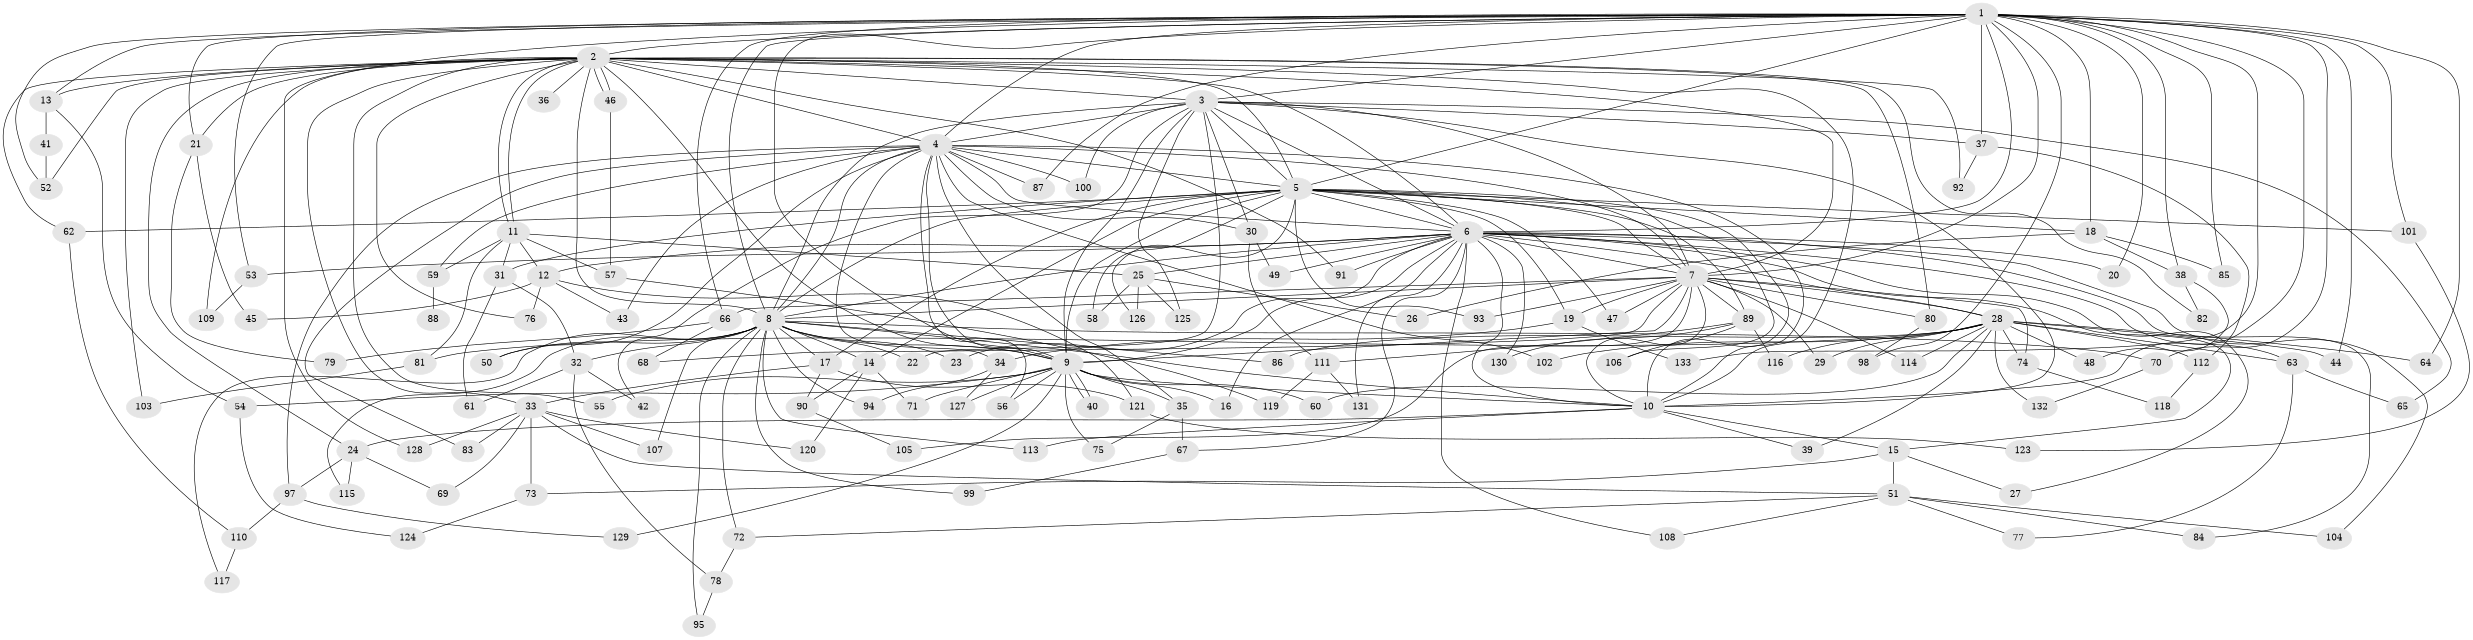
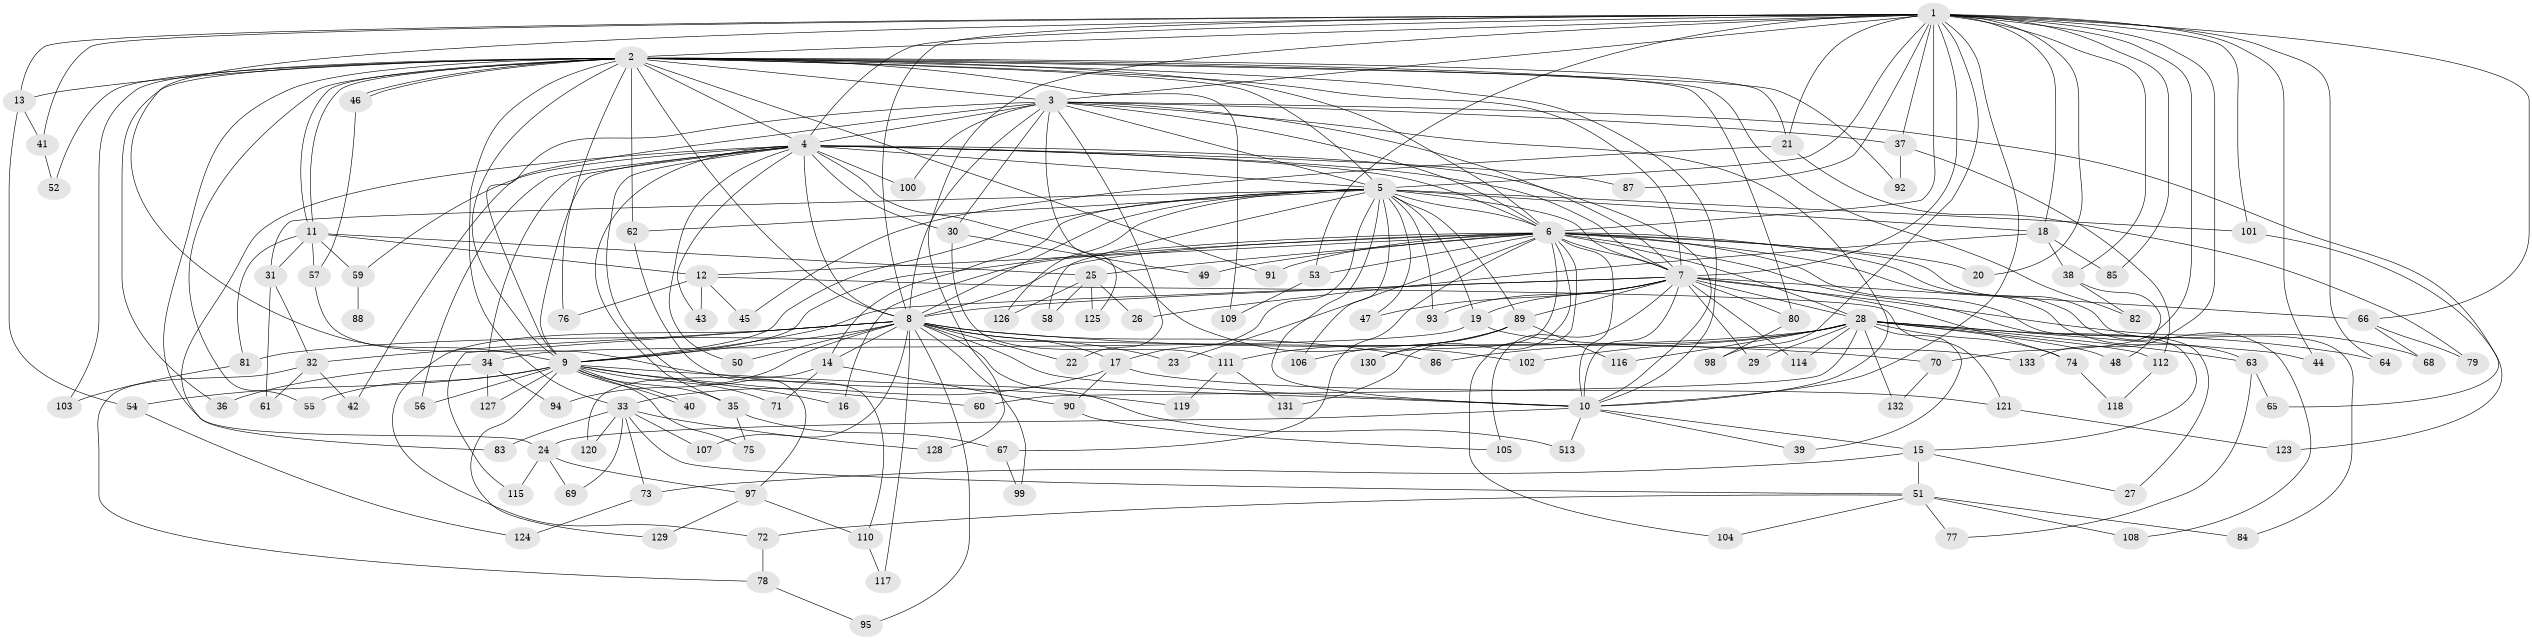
(939, 20) -> (953, 21)
none -> (351, 375)
(1031, 451) -> (1567, 451)
